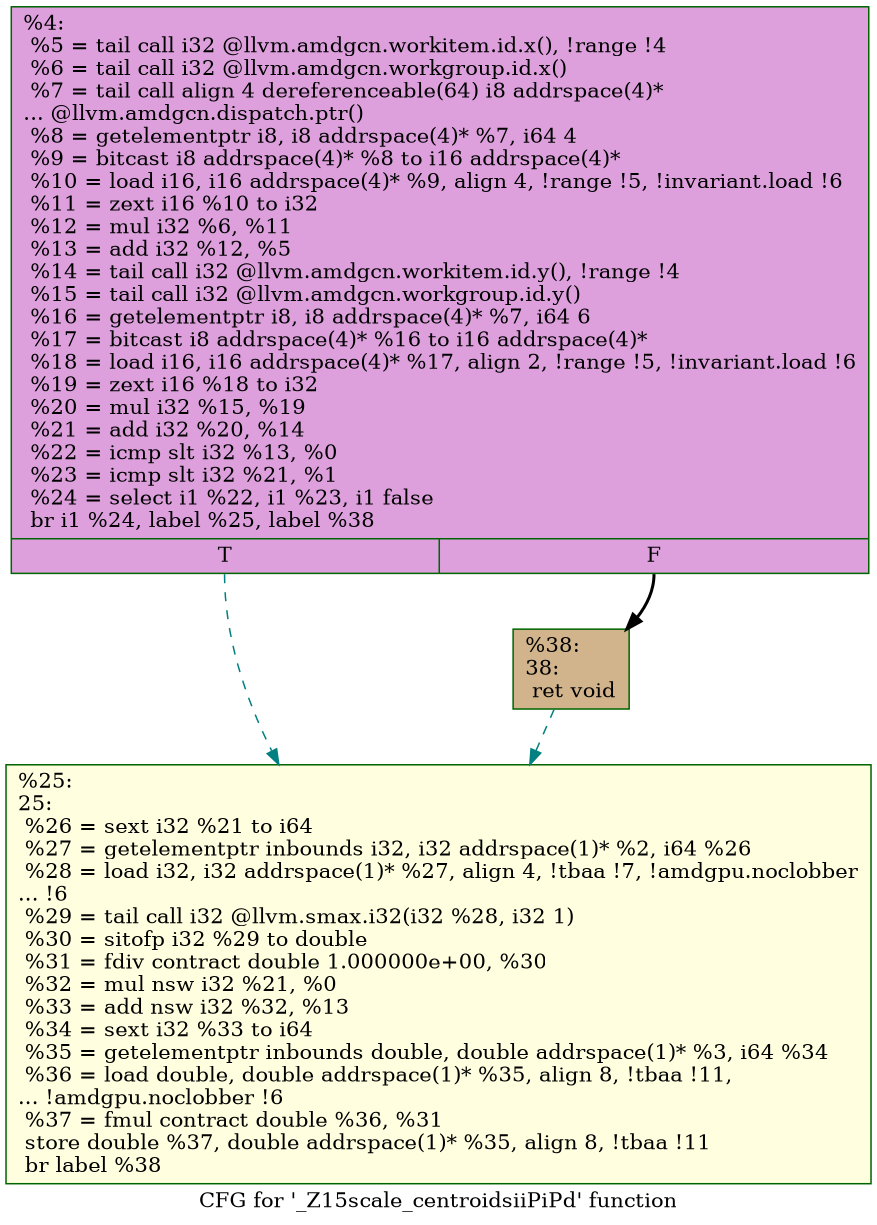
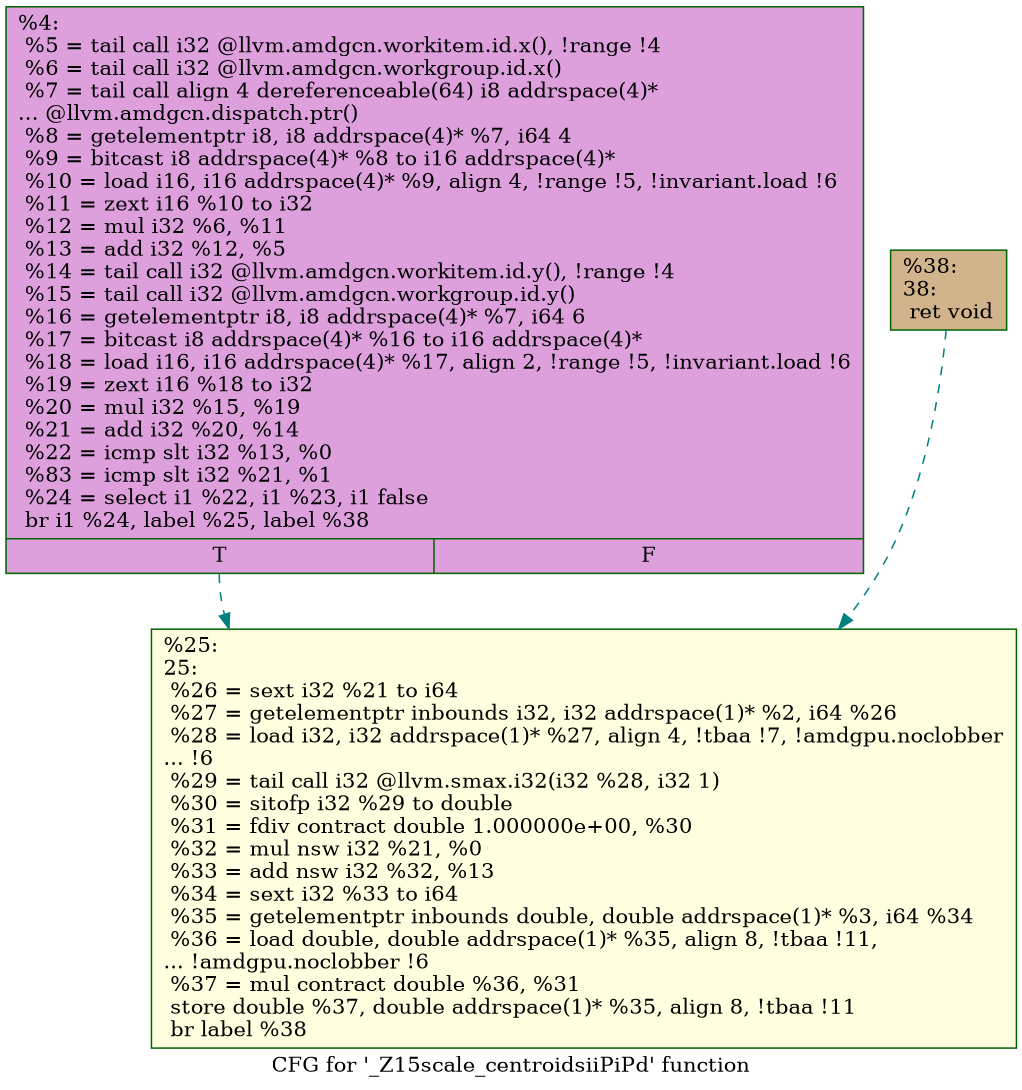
(181, 475) -> (176, 475)
(649, 597) -> none
(231, 1120) -> (372, 985)
